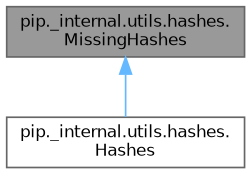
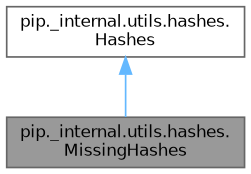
(126, 96) -> (126, 96)
